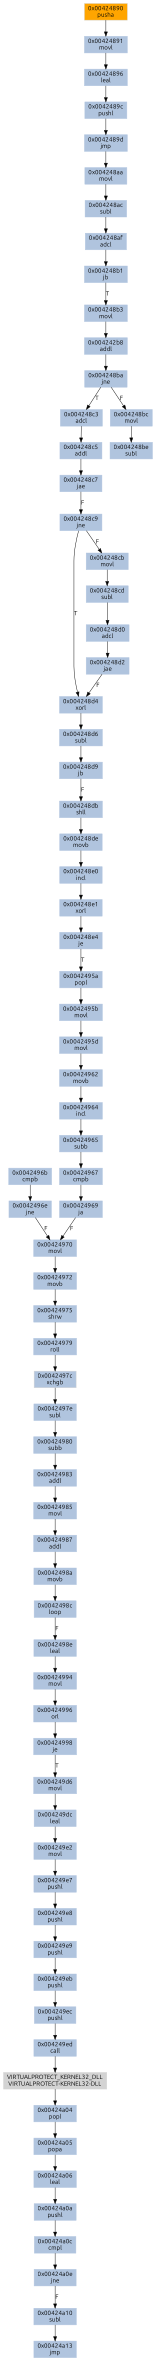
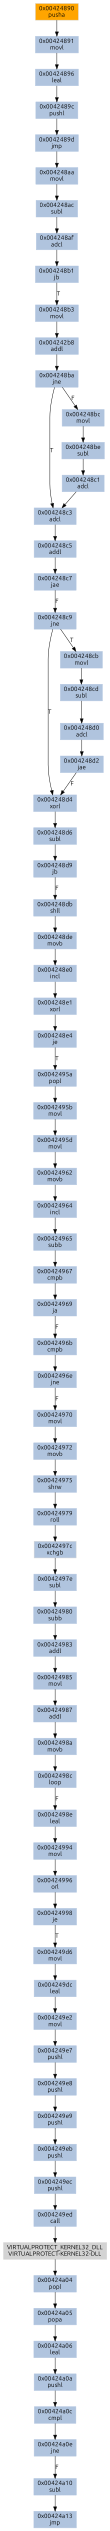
none -> (83, 483)
(98, 542) -> (72, 640)
(69, 1227) -> (55, 1325)
